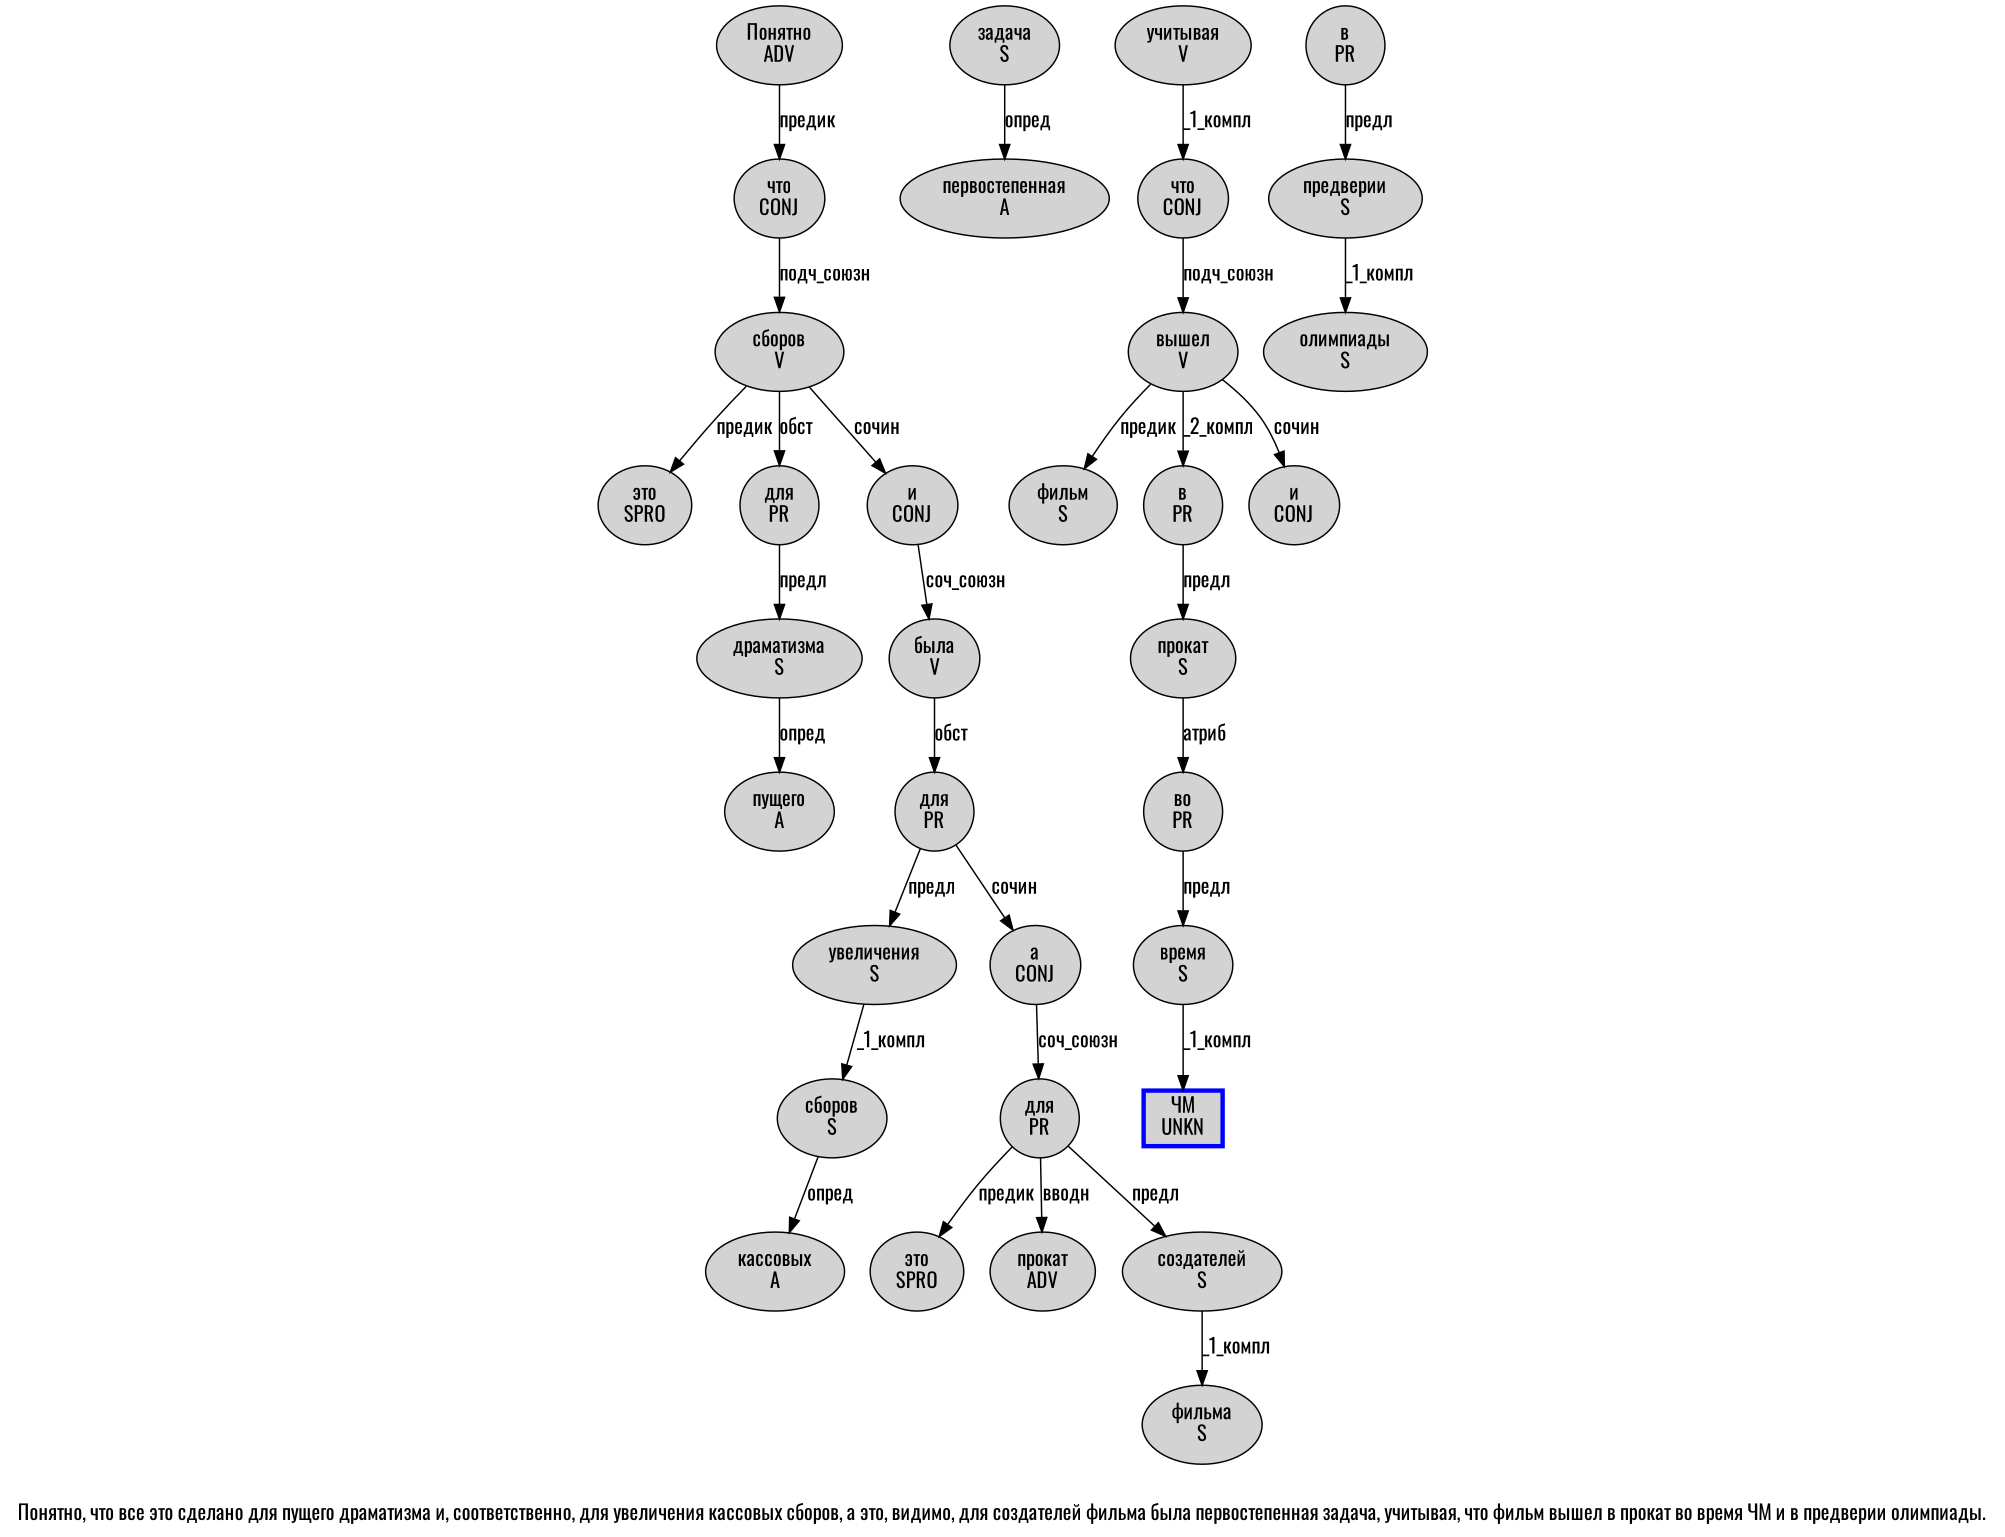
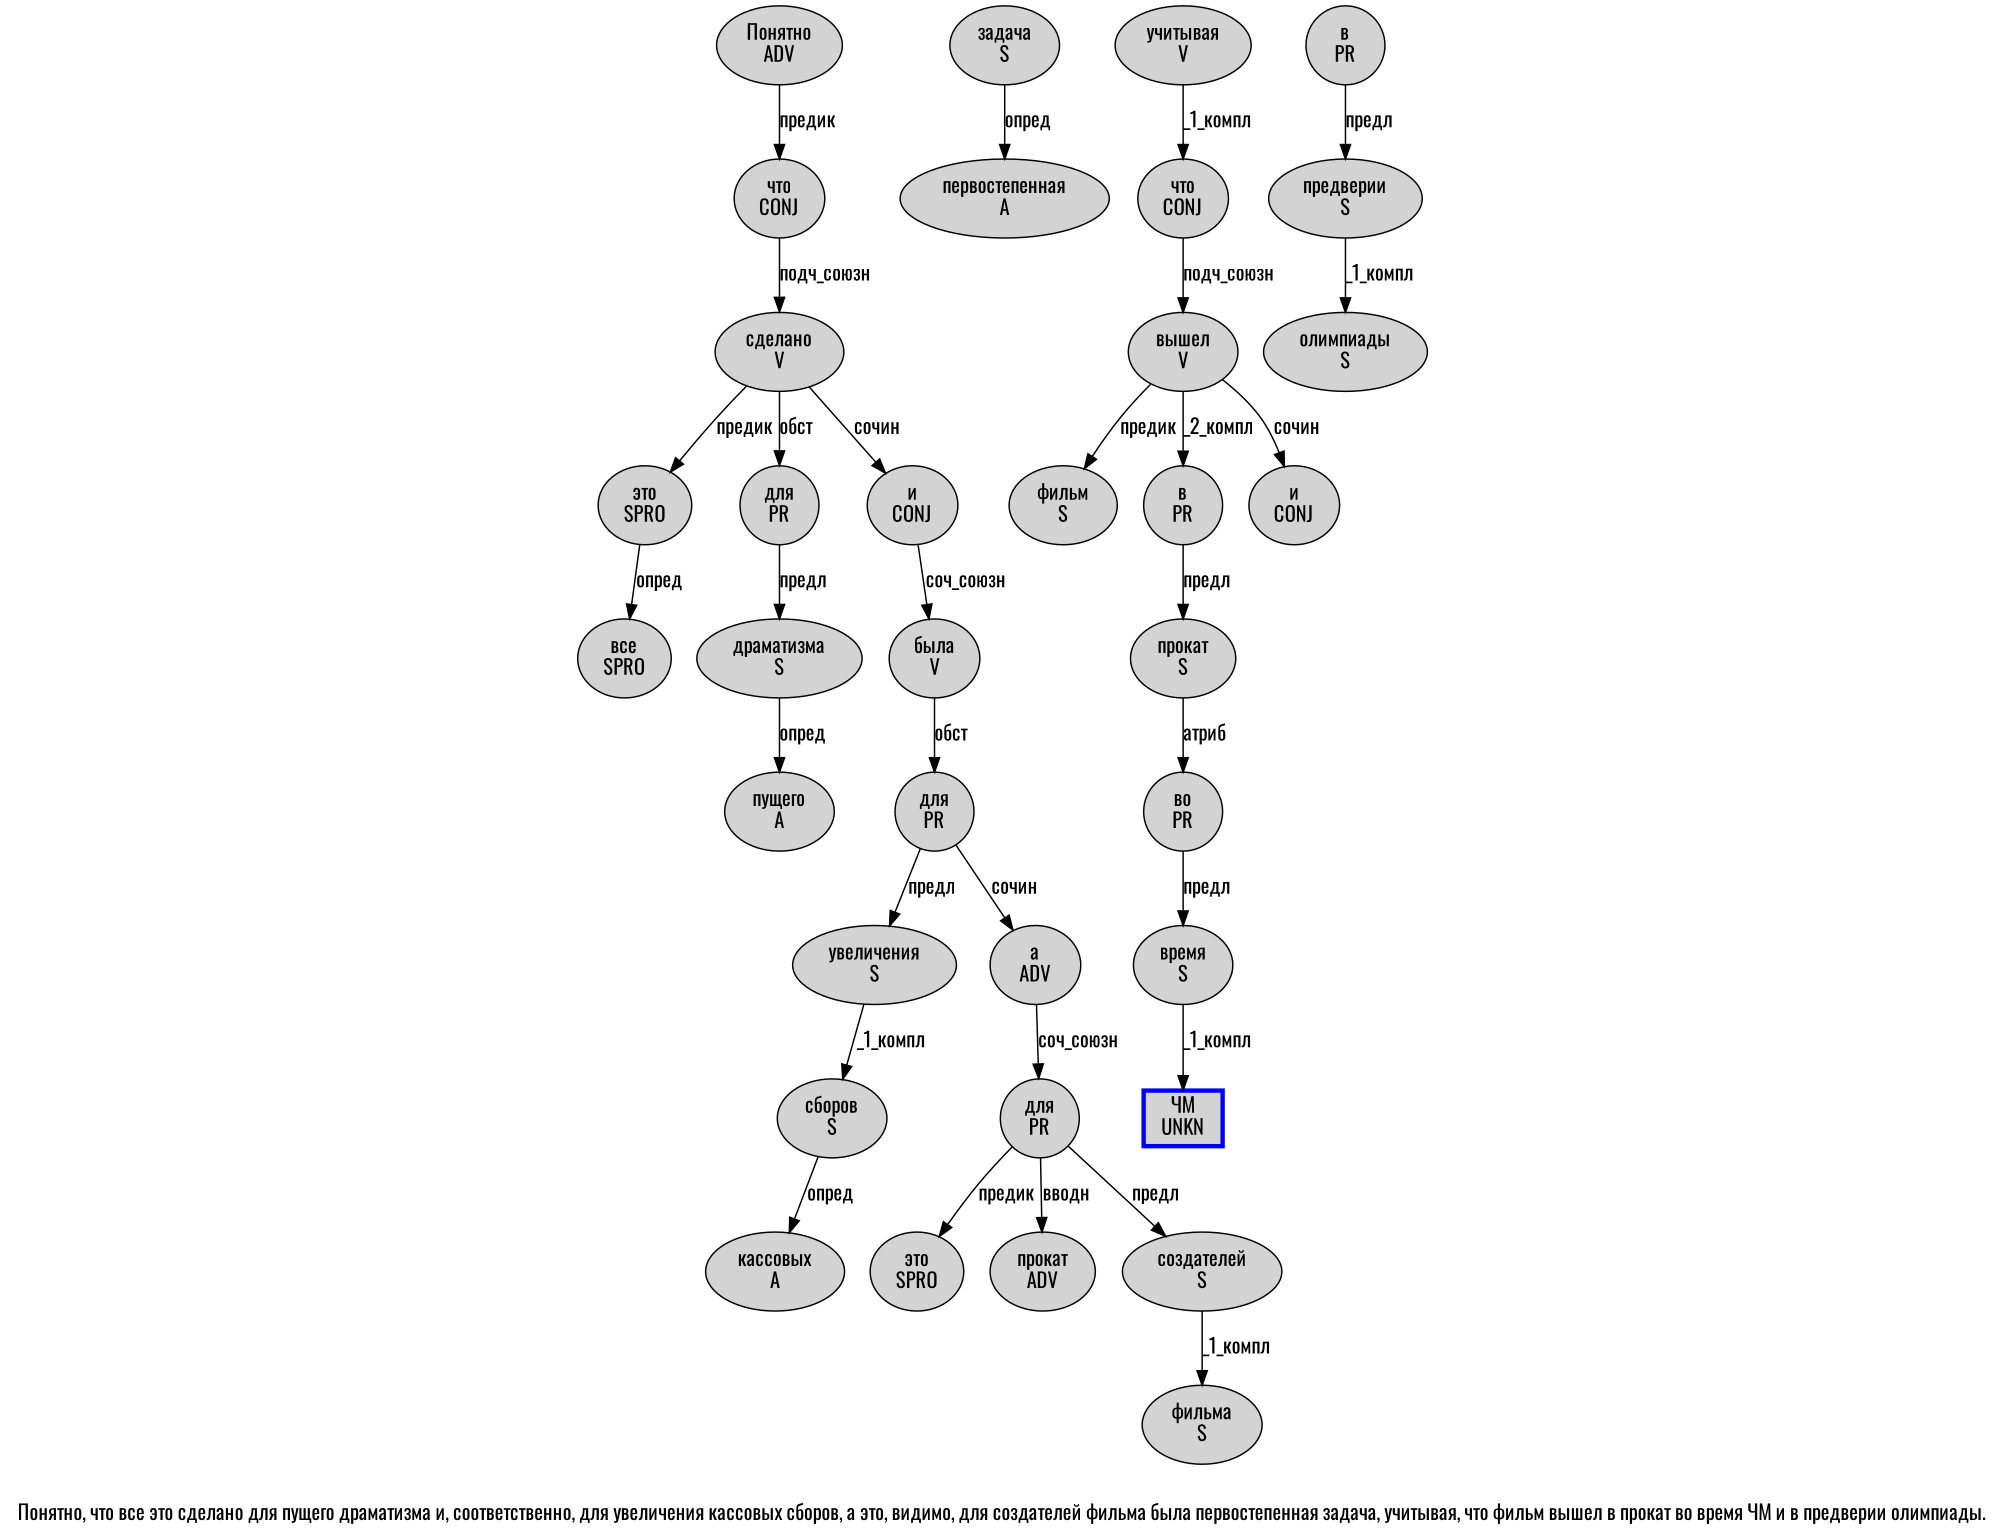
(779, 352) -> (779, 352)
none -> (624, 658)
(1035, 965) -> (1035, 965)
